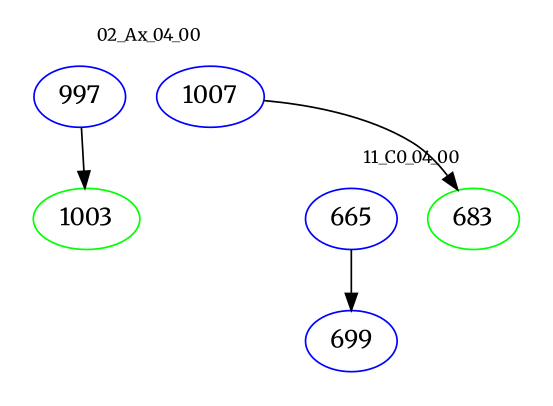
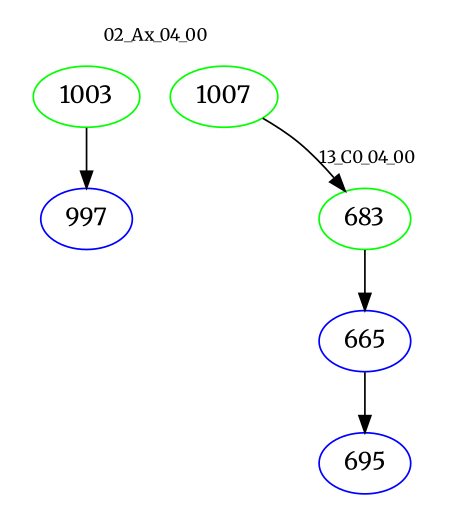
(210, 97) -> (224, 97)
(83, 150) -> (87, 150)
(412, 159) -> (368, 159)
none -> (365, 272)
(351, 341) -> (365, 463)
